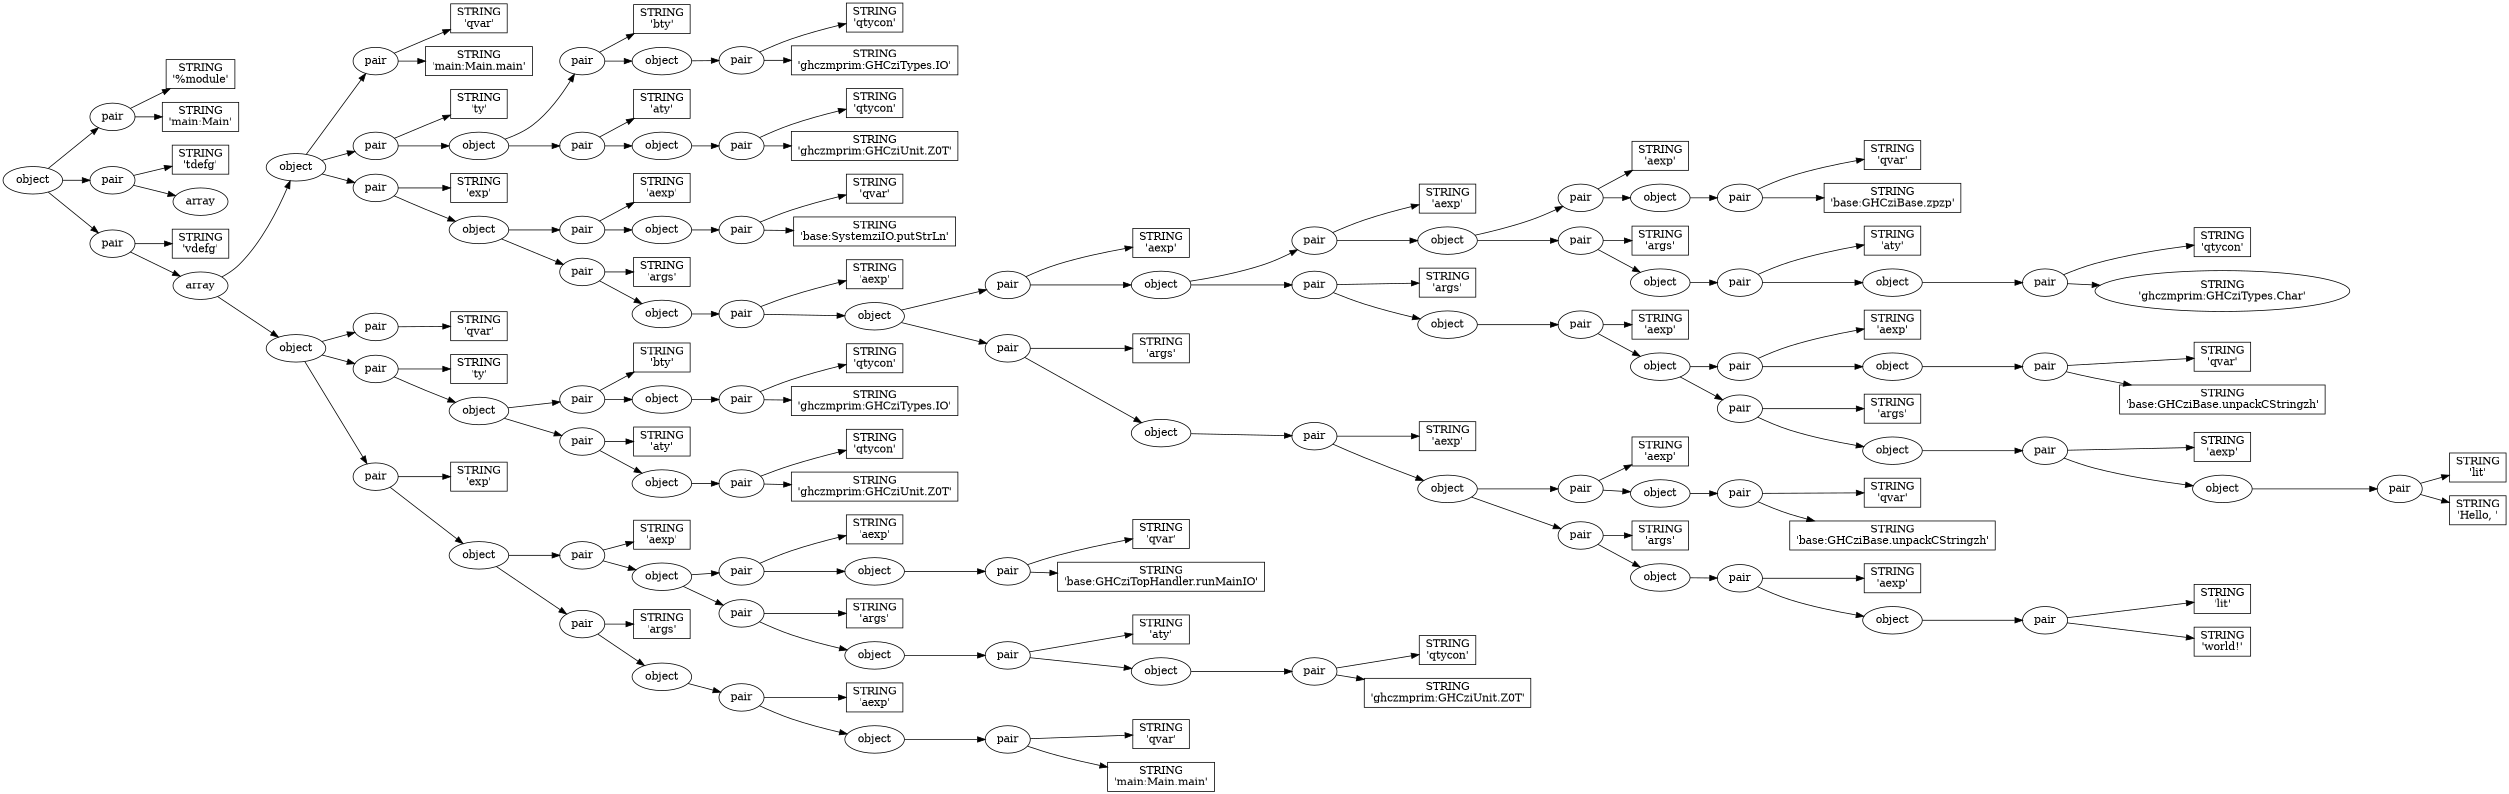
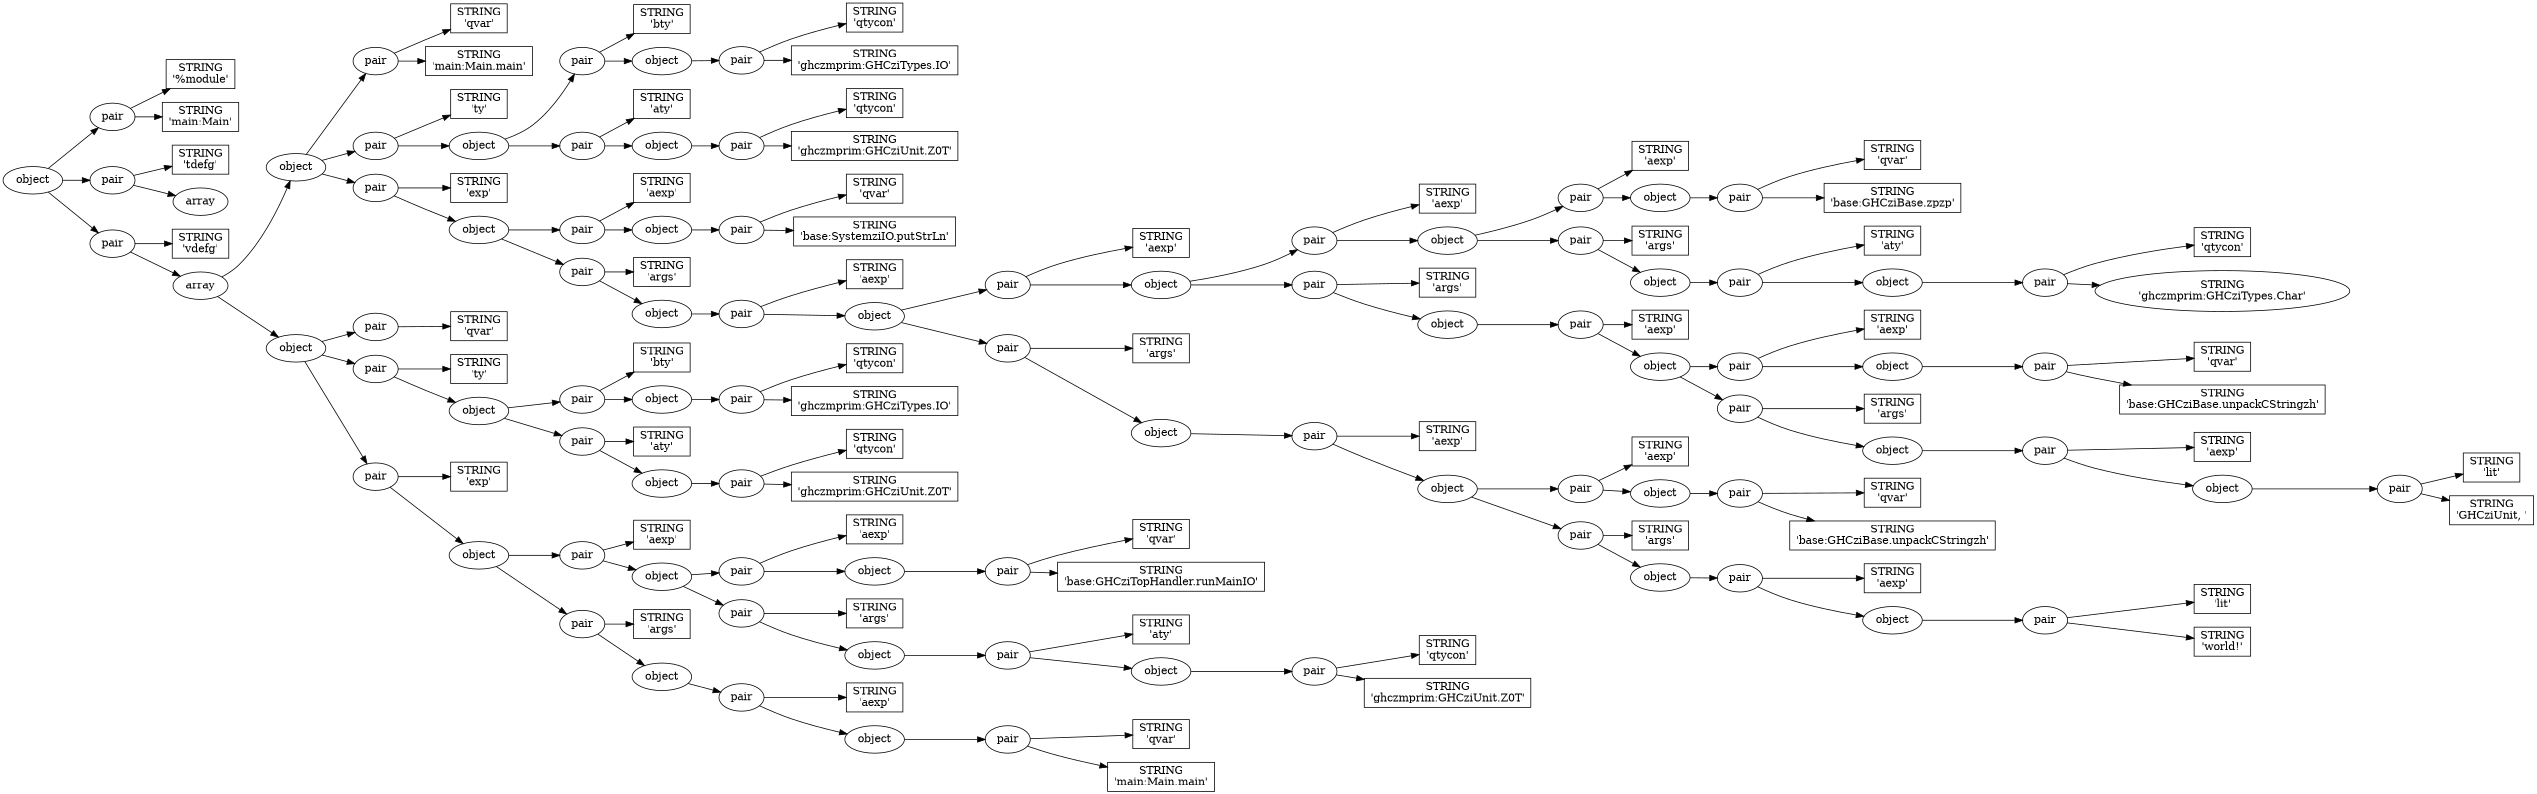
(2478, 510) -> (2492, 510)
